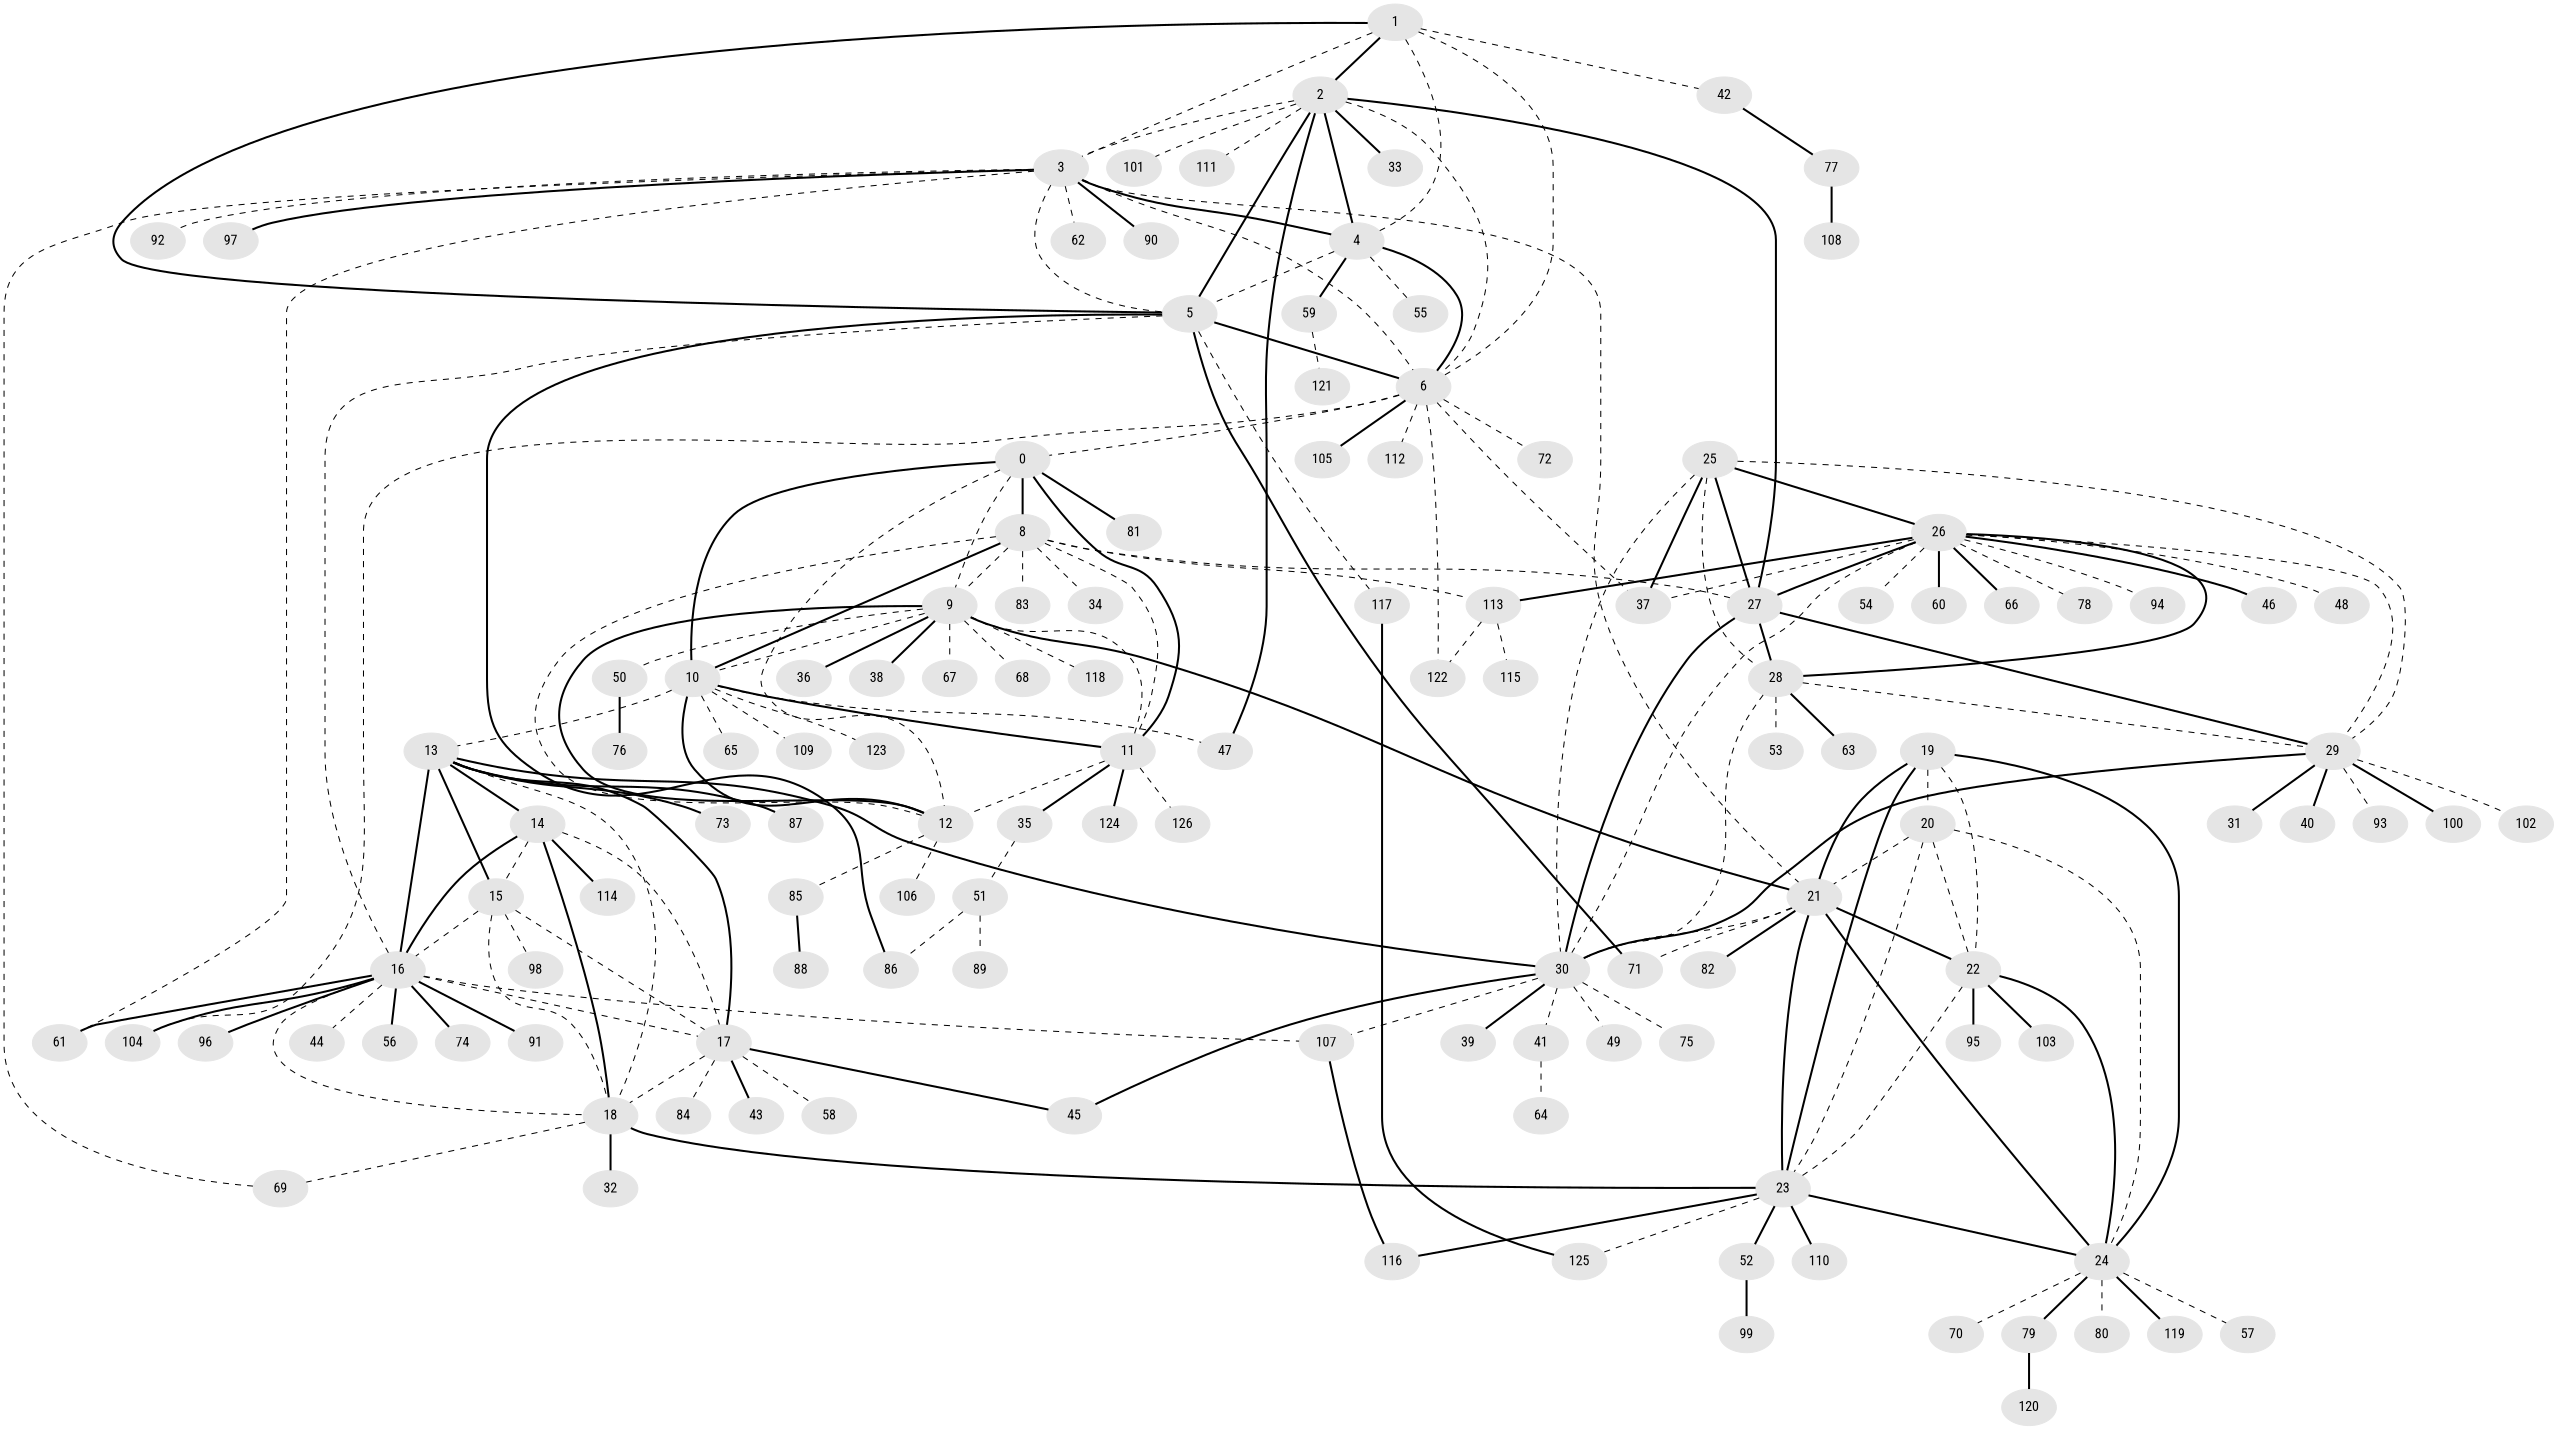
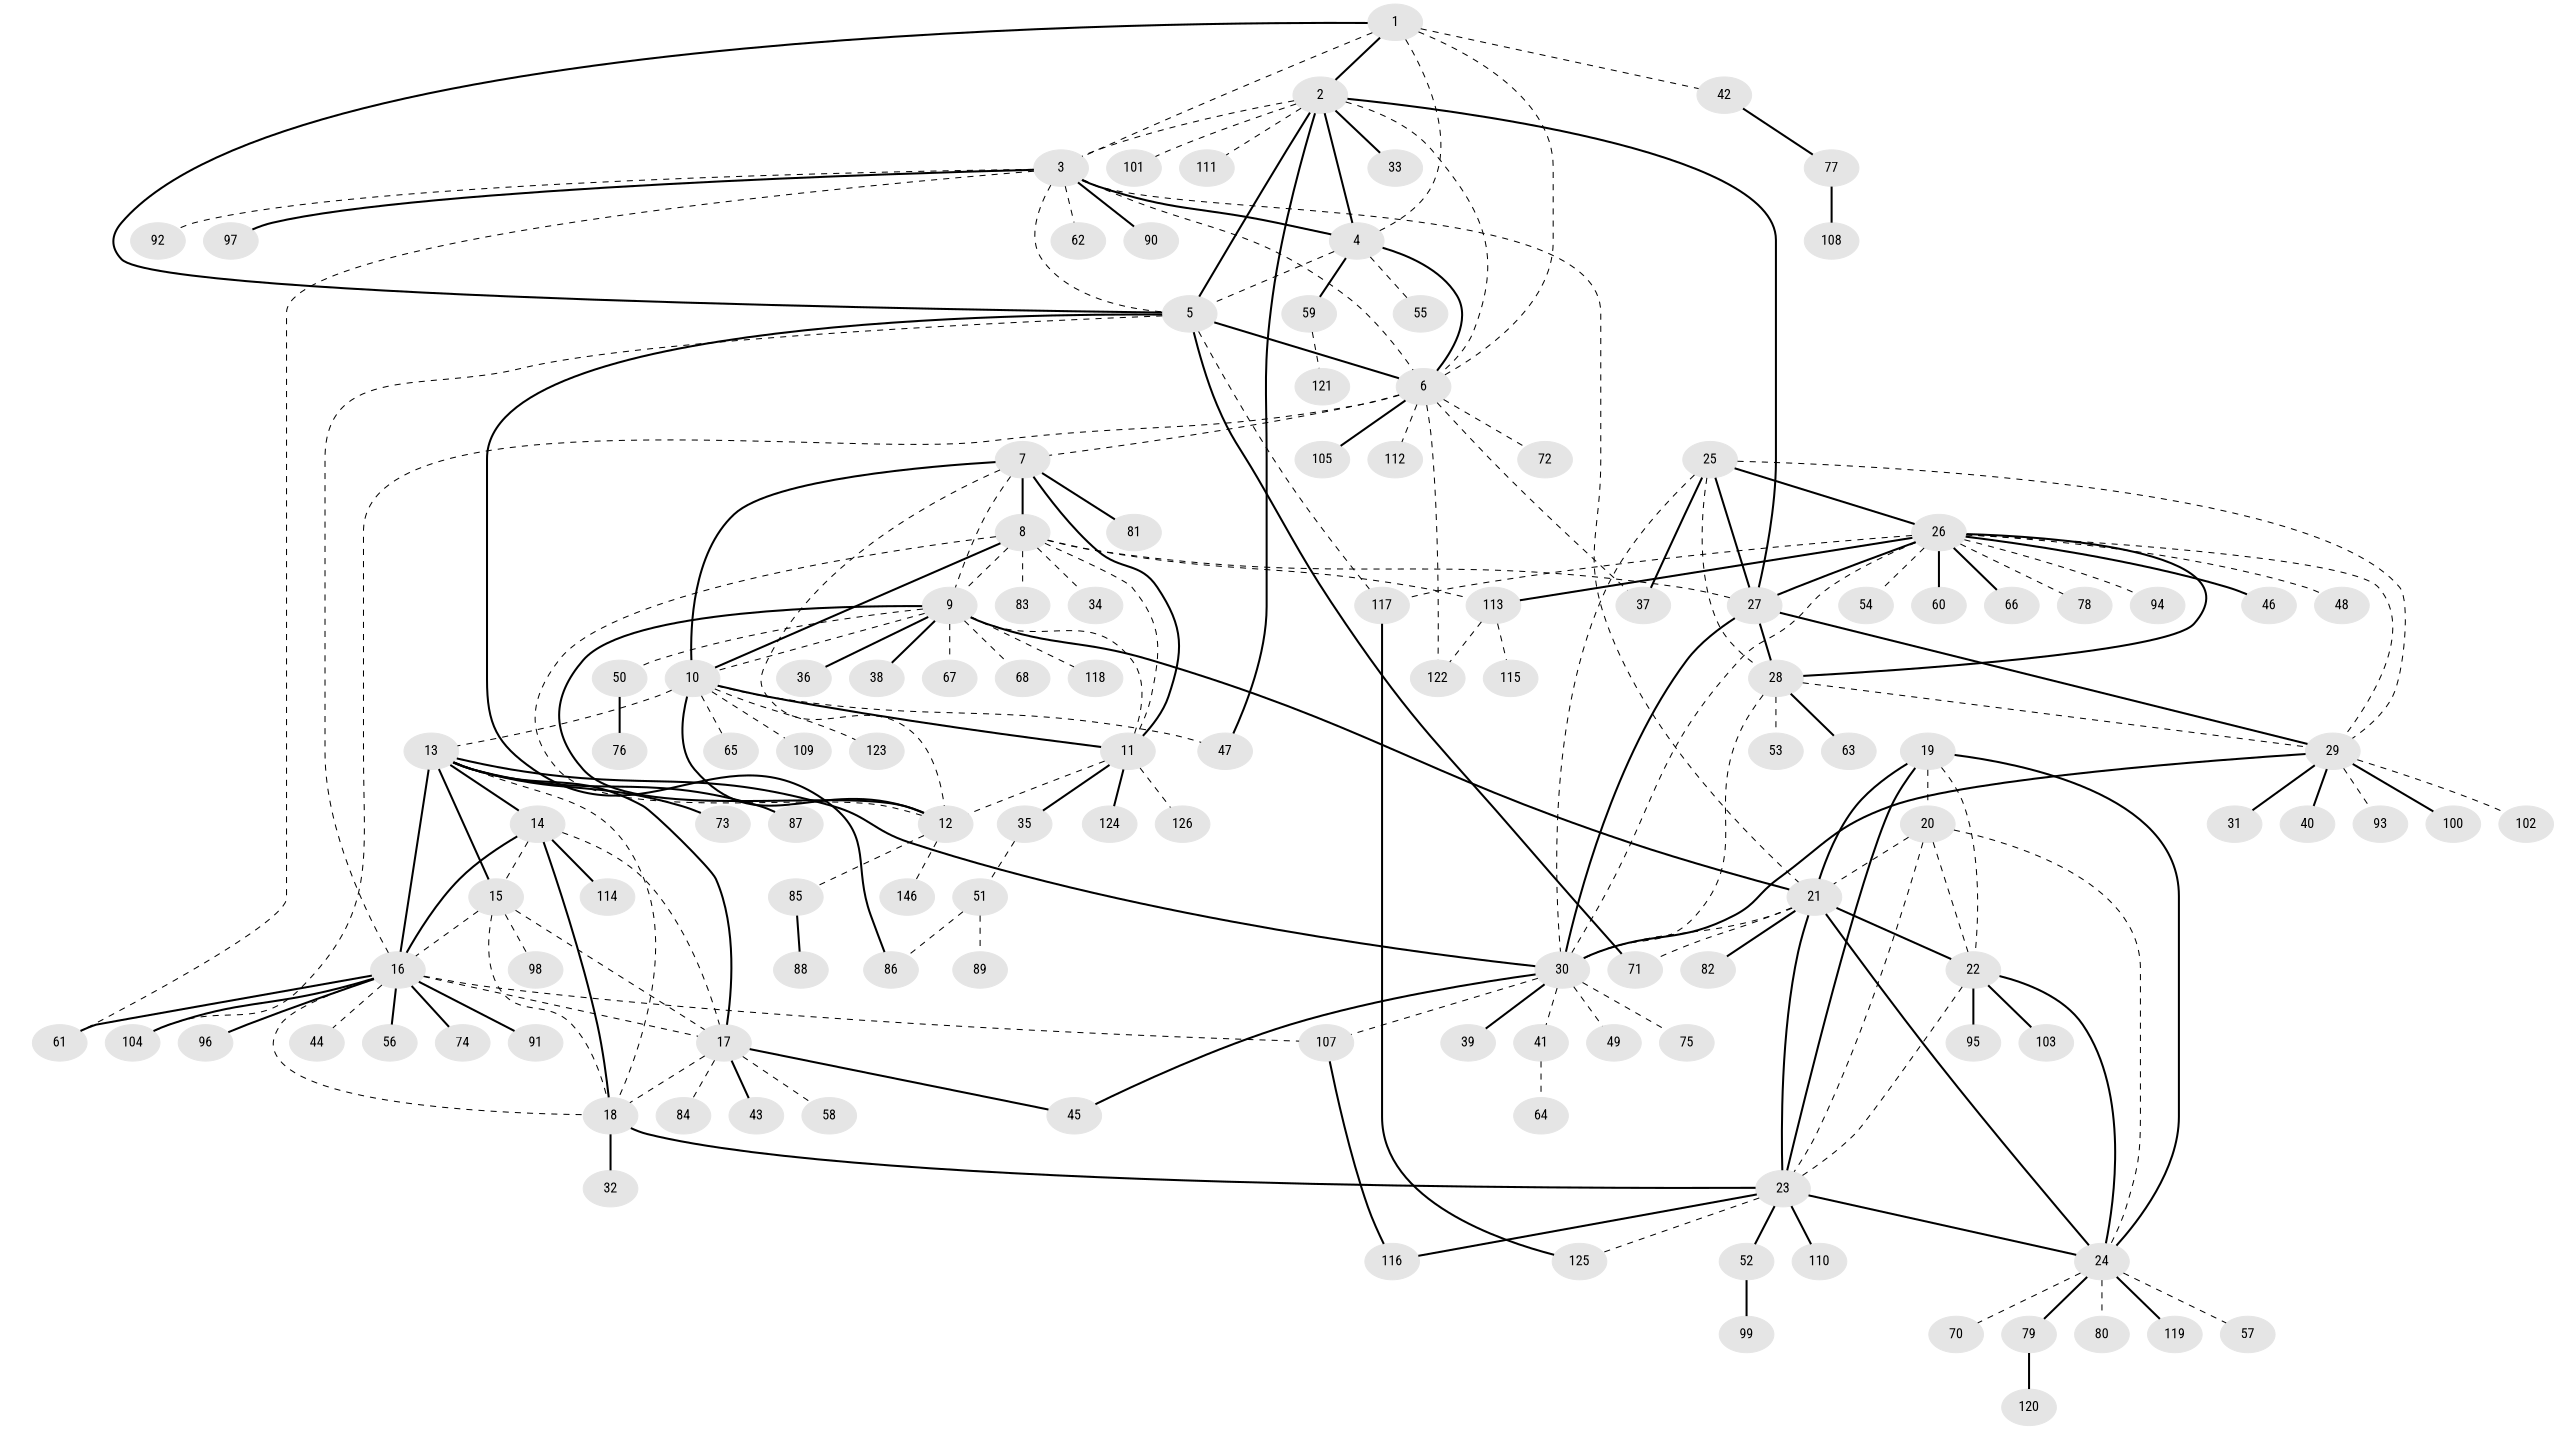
(1023, 460) -> (1023, 460)
(1791, 569) -> (1646, 561)
(907, 897) -> (907, 897)
(280, 1189) -> none
